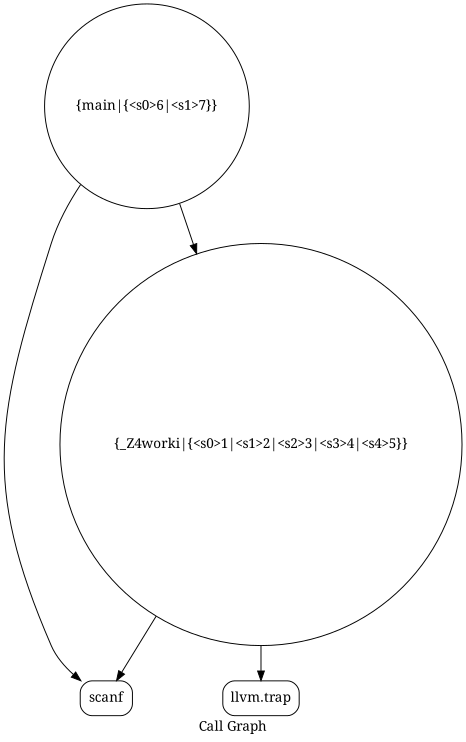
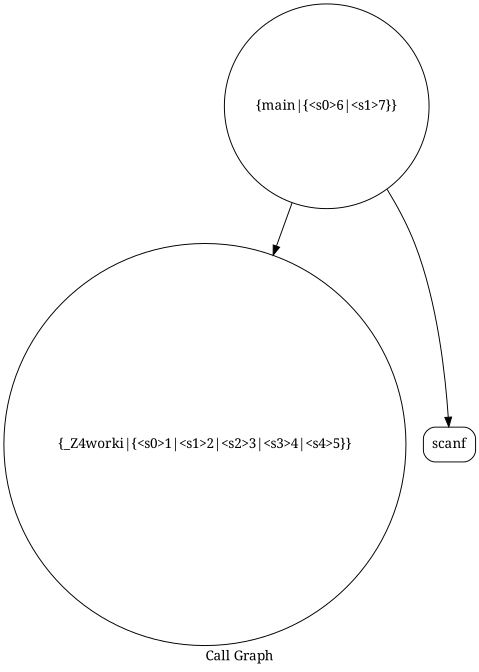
(139, 644) -> none
(261, 698) -> none
